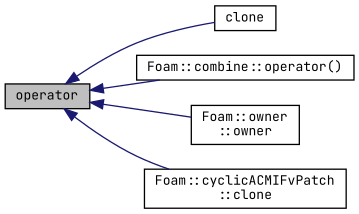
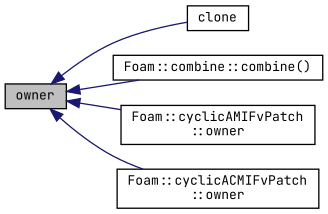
(245, 68) -> (218, 68)
(48, 96) -> (36, 96)
(245, 125) -> (218, 125)
(245, 189) -> (218, 189)
